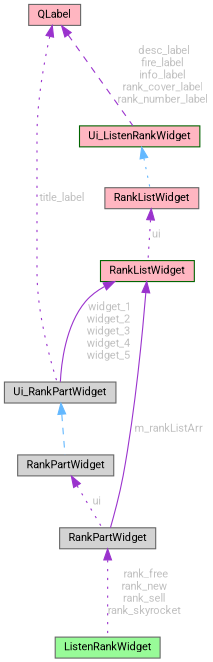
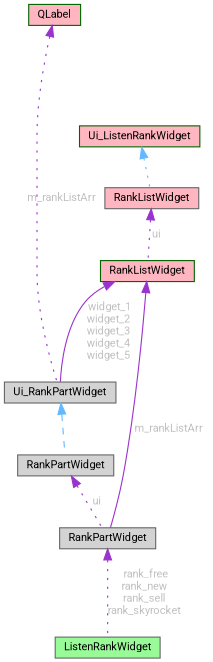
(55, 15) -> (55, 15)
(100, 80) -> none
(61, 198) -> (61, 198)
